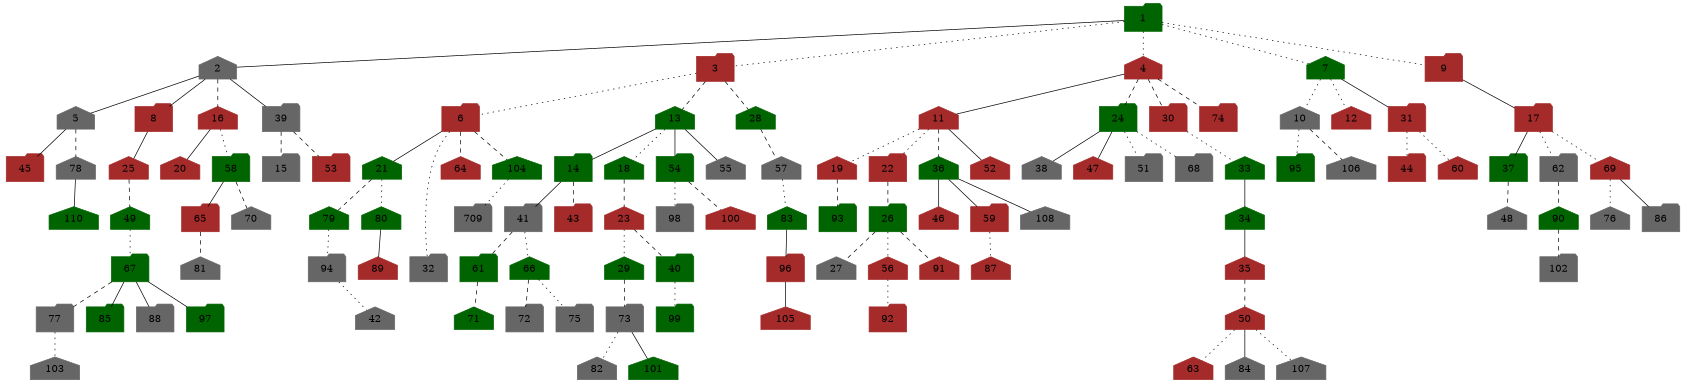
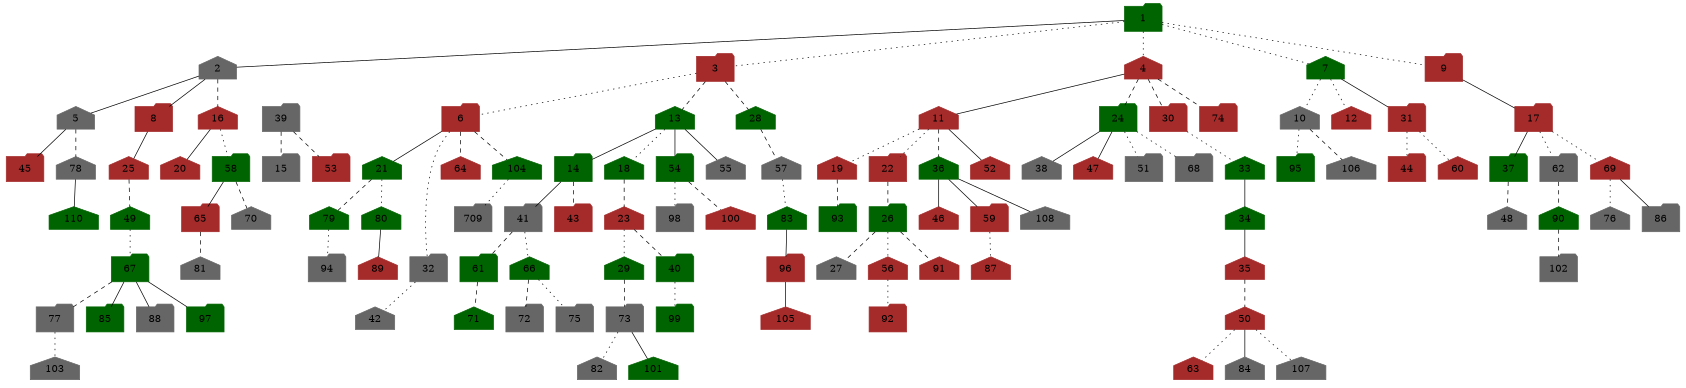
(248, 93) -> none
(353, 296) -> (400, 296)
